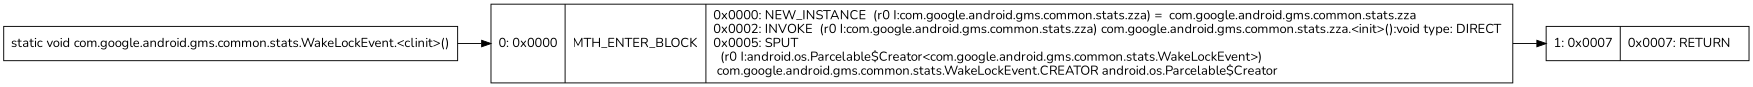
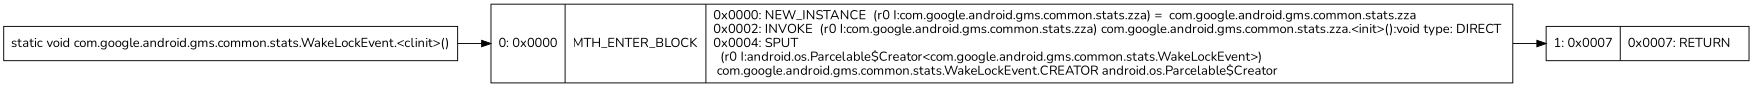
(760, 43) -> (760, 43)
